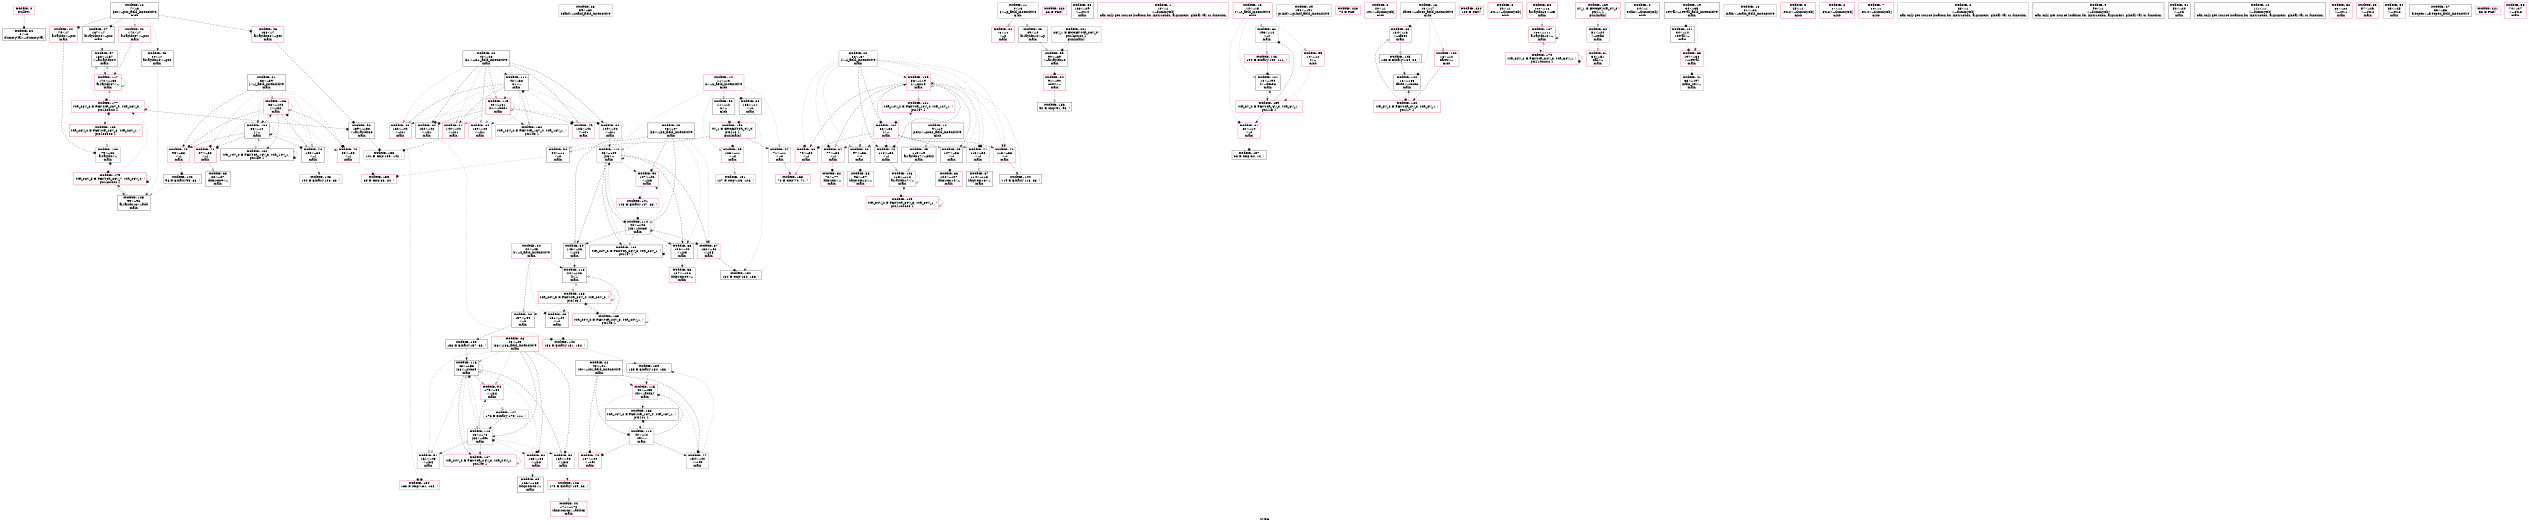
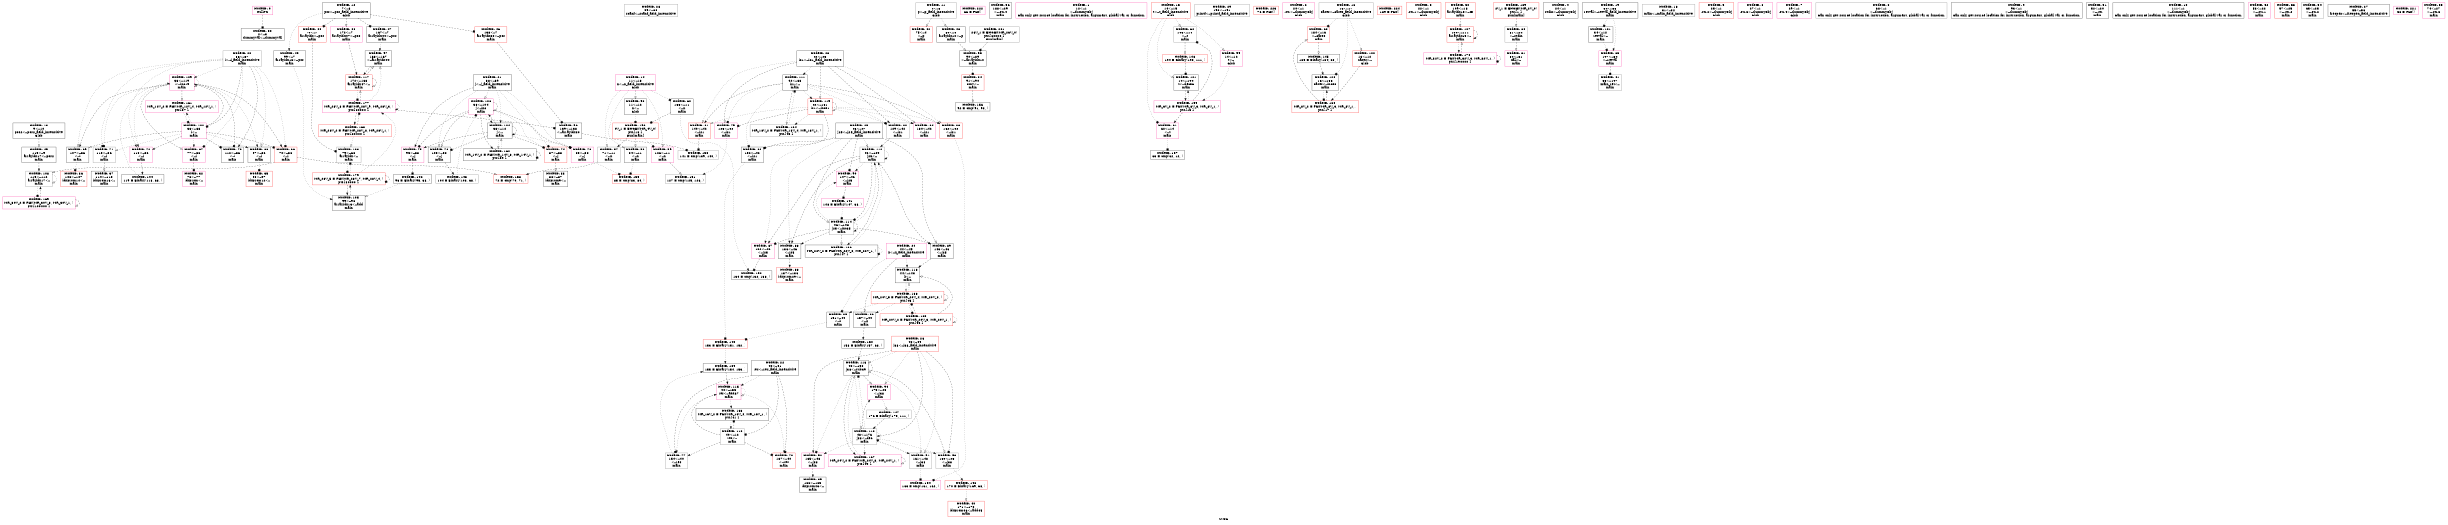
(454, 93) -> (801, 142)
none -> (722, 160)
(894, 166) -> (165, 168)
(911, 166) -> (39, 166)
